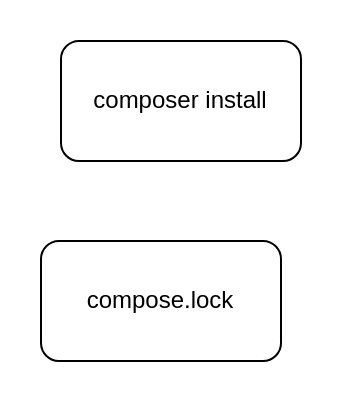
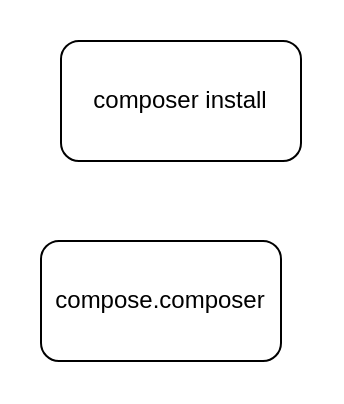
(161, 301) -> (161, 301)
